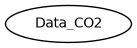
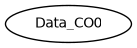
(68, 24) -> (68, 24)
